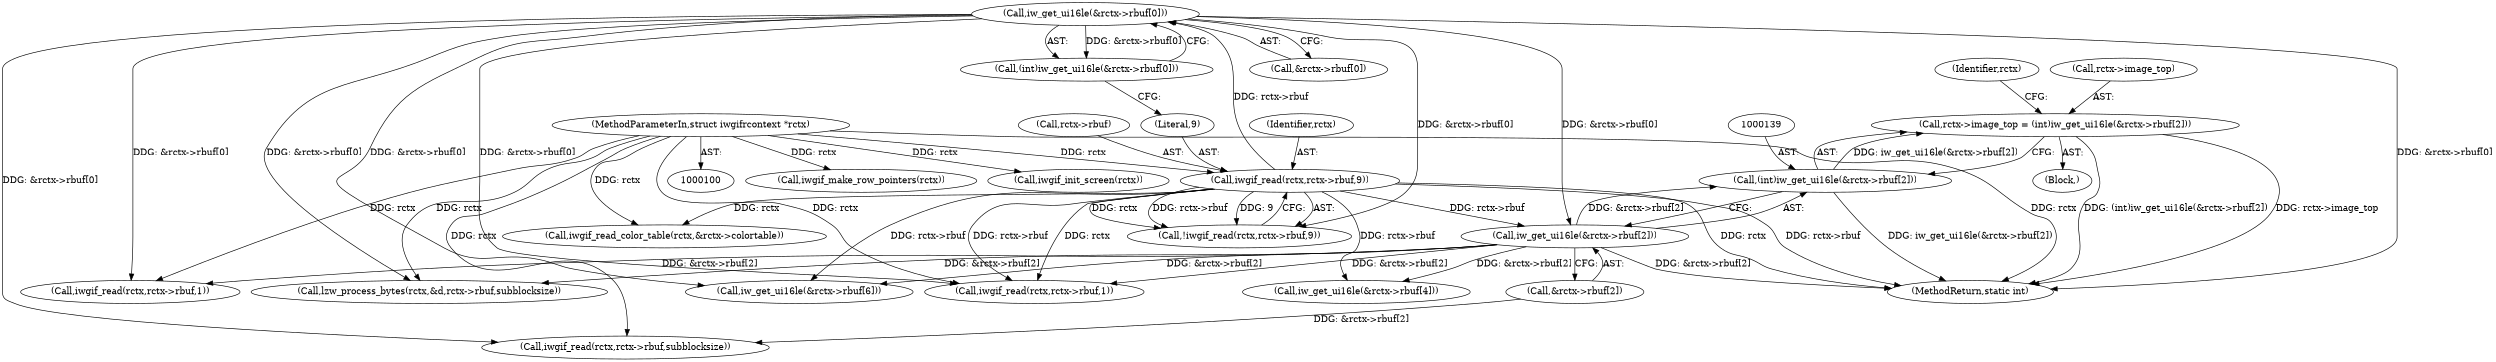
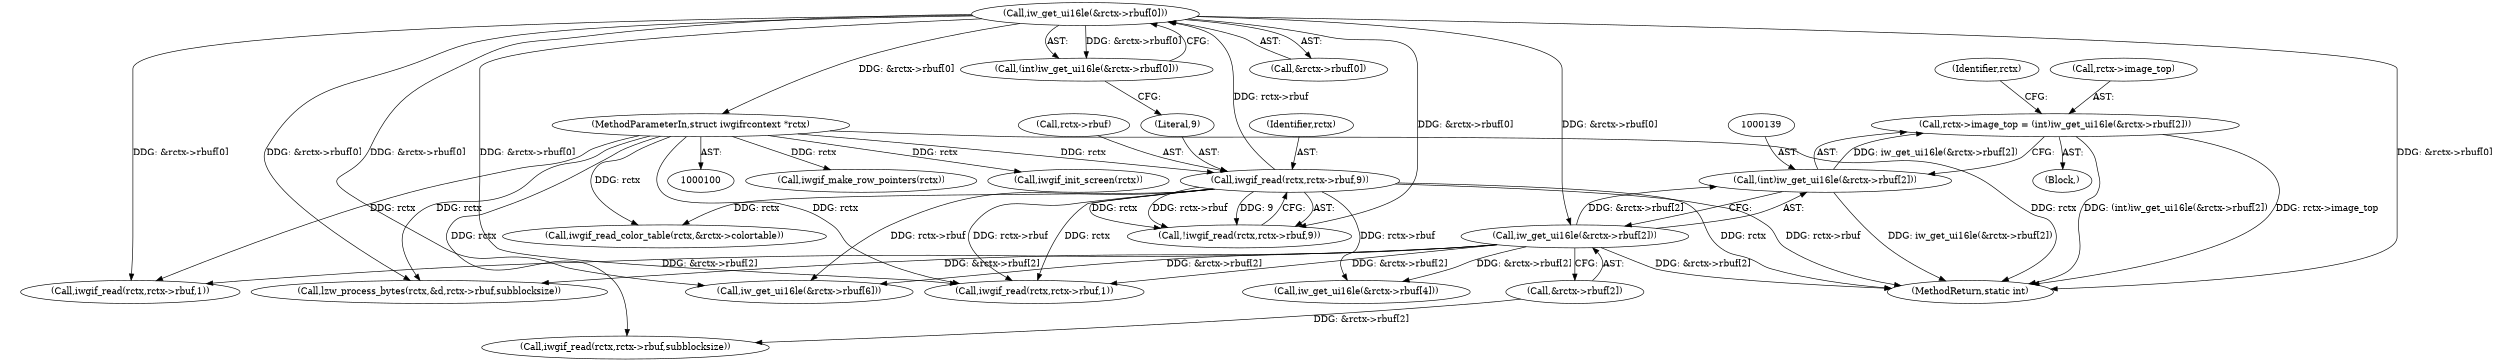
(125, 39) -> (870, 55)
(1313, 42) -> (1313, 42)
(1429, 208) -> none
